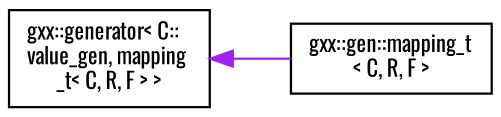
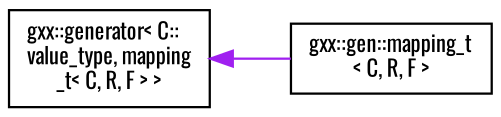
(109, 59) -> (109, 59)
